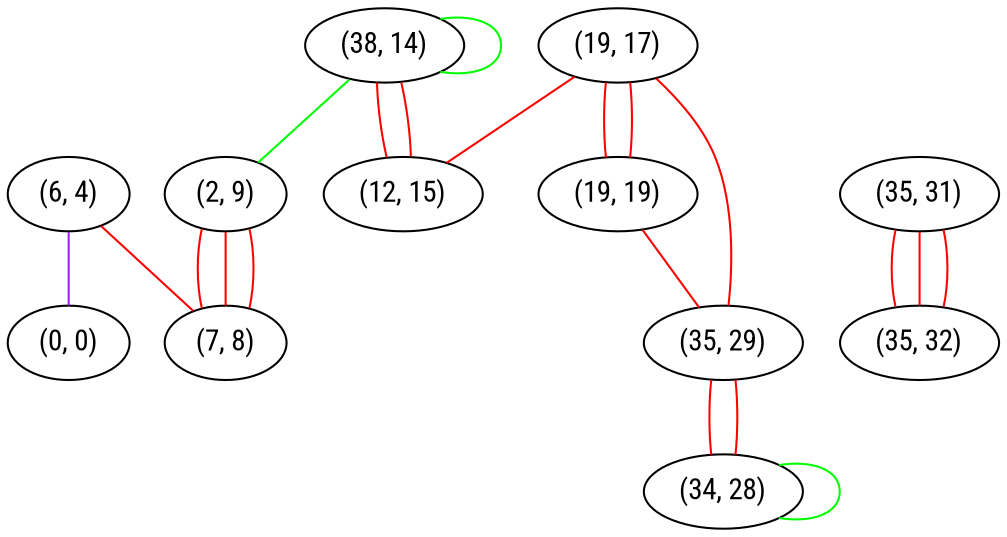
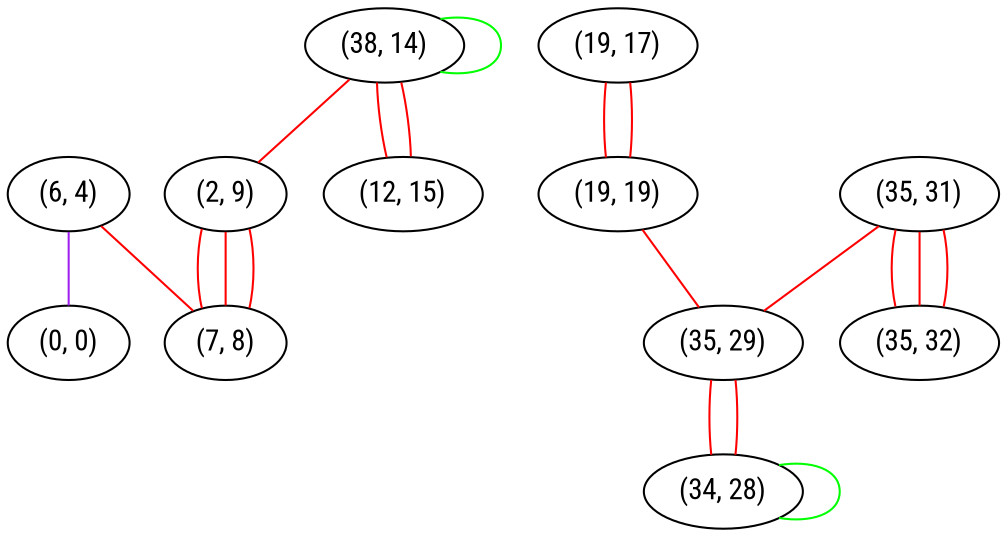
(511, 120) -> none
(304, 121) -> (304, 121)
(723, 182) -> (821, 269)
